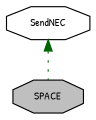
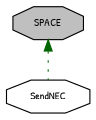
(48, 66) -> (48, 66)
